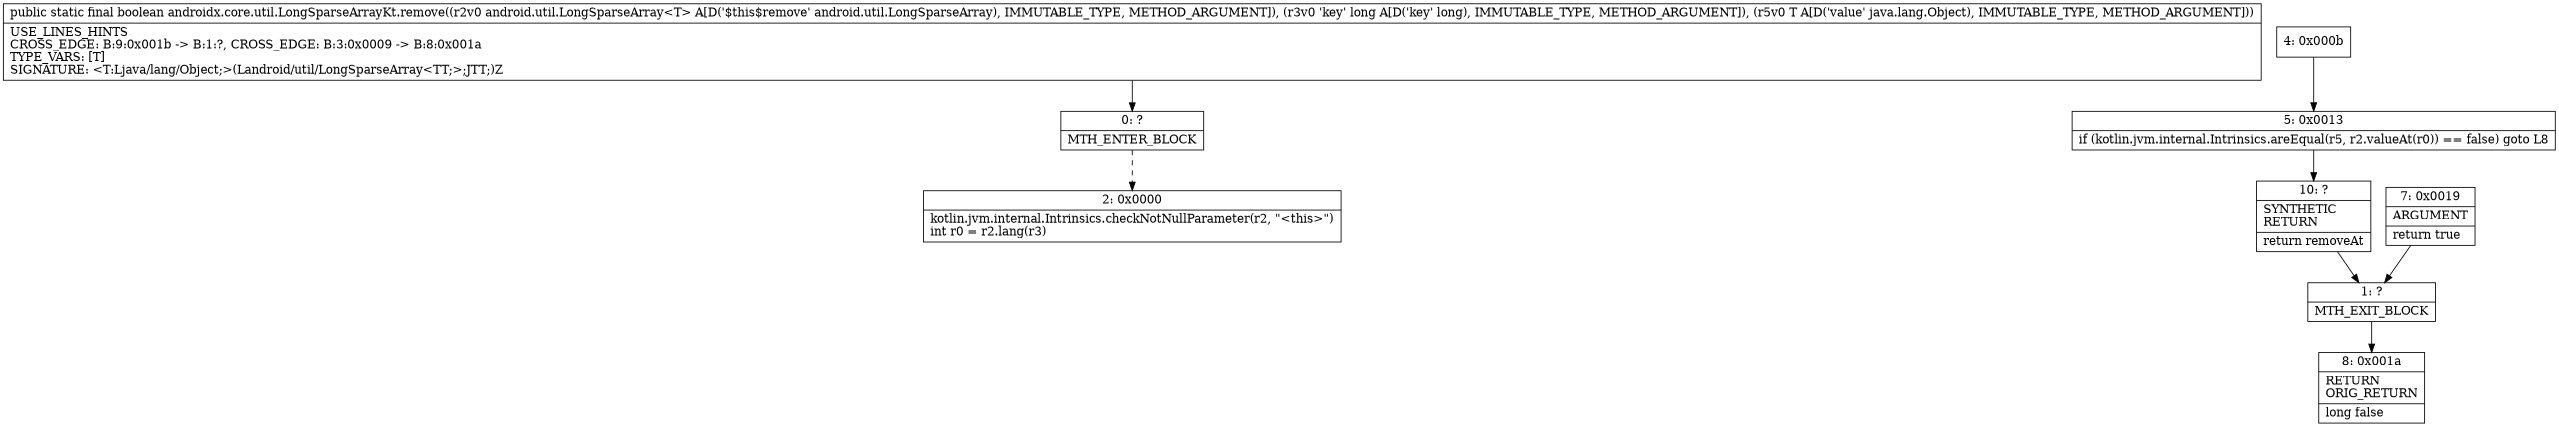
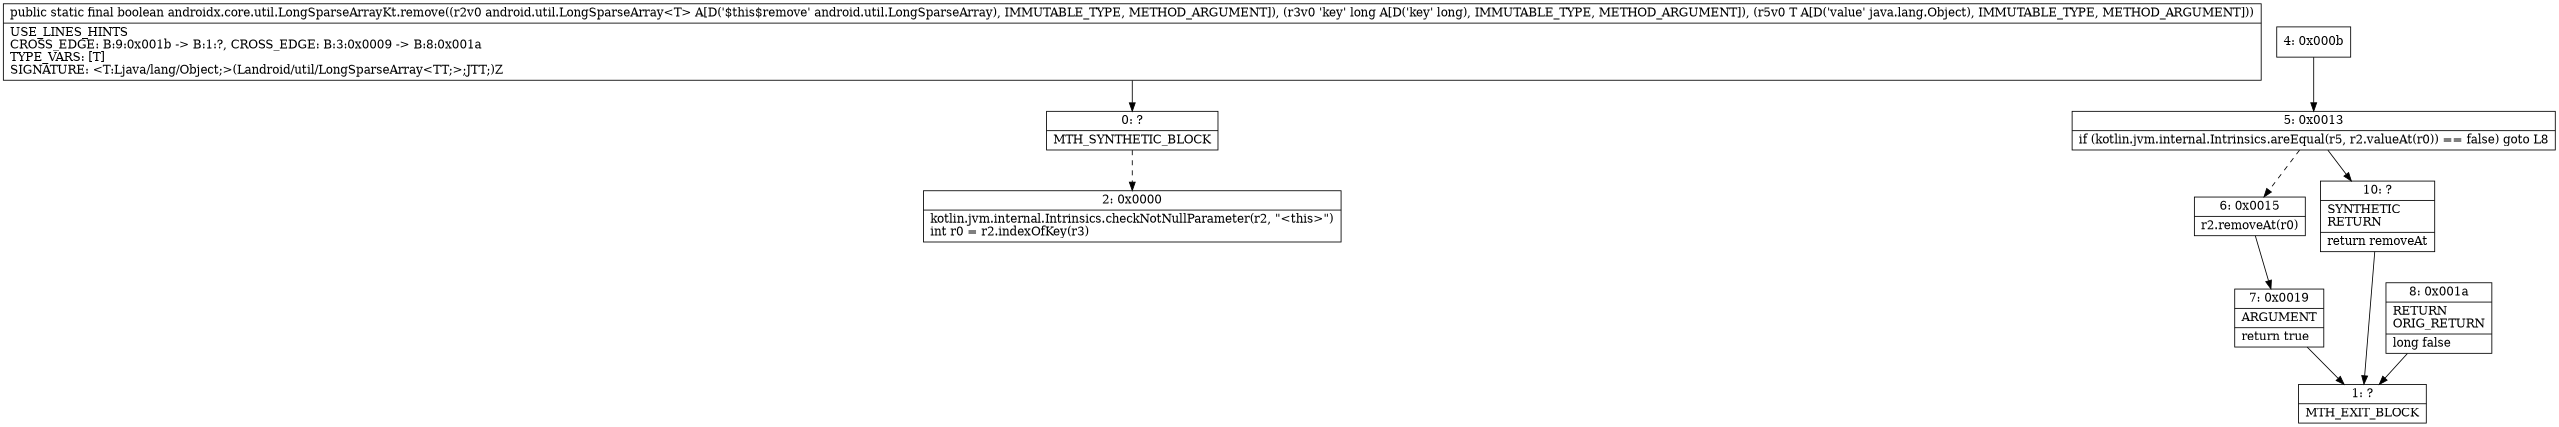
(1132, 140) -> (1132, 140)
none -> (2250, 216)
(989, 232) -> (1010, 232)
(2372, 333) -> (2396, 366)
